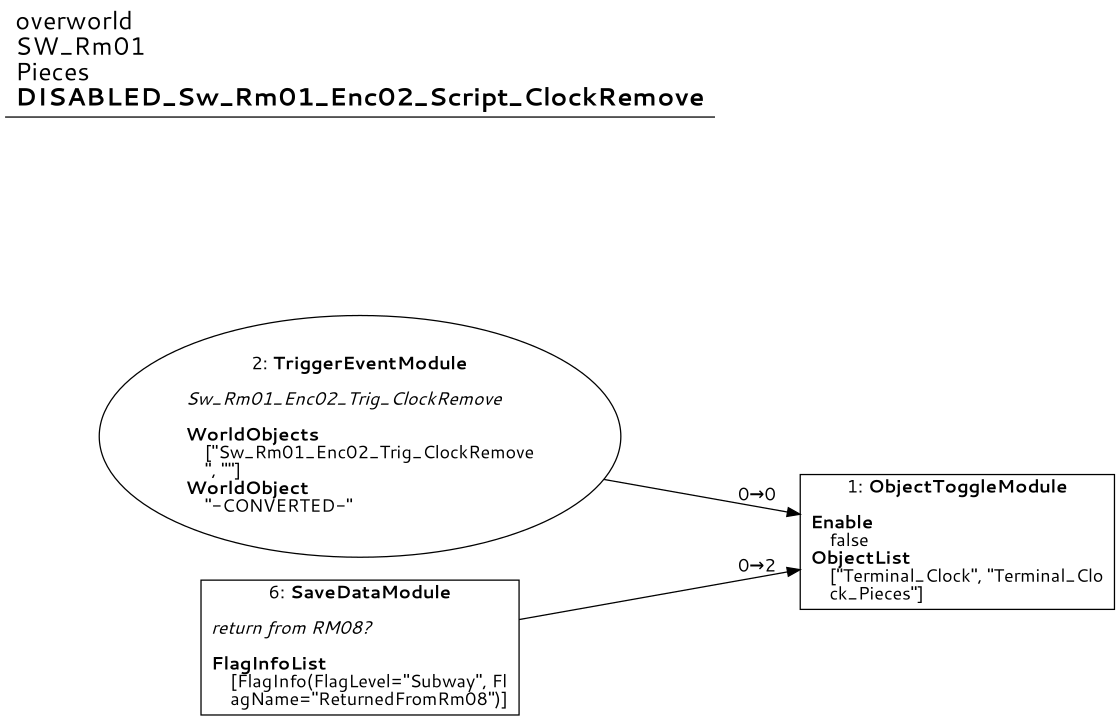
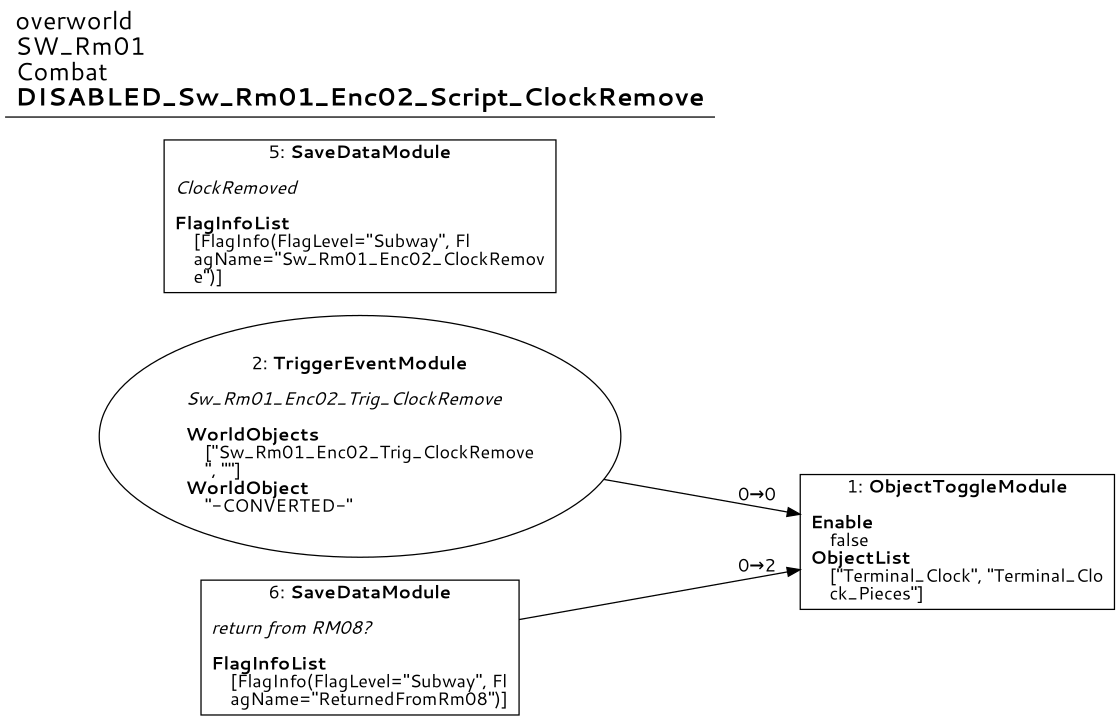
(53, 73) -> (62, 73)
none -> (360, 216)
